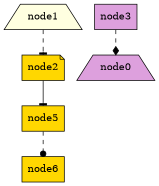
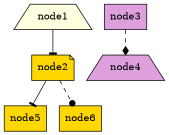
(43, 41) -> (53, 41)
(116, 68) -> (126, 68)
(43, 141) -> (65, 91)
